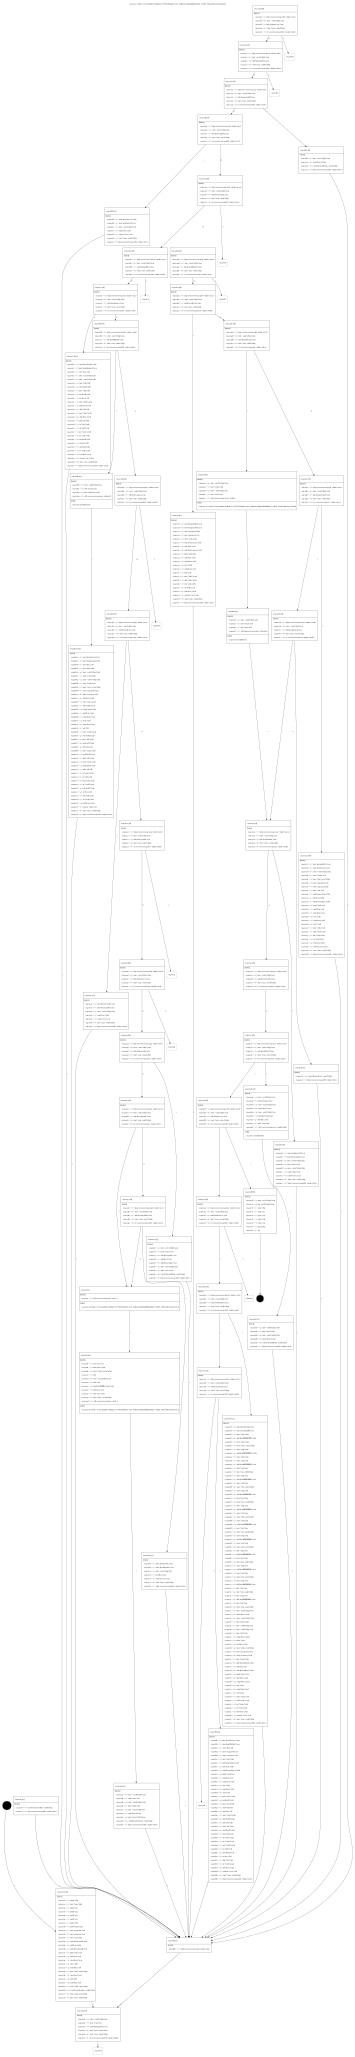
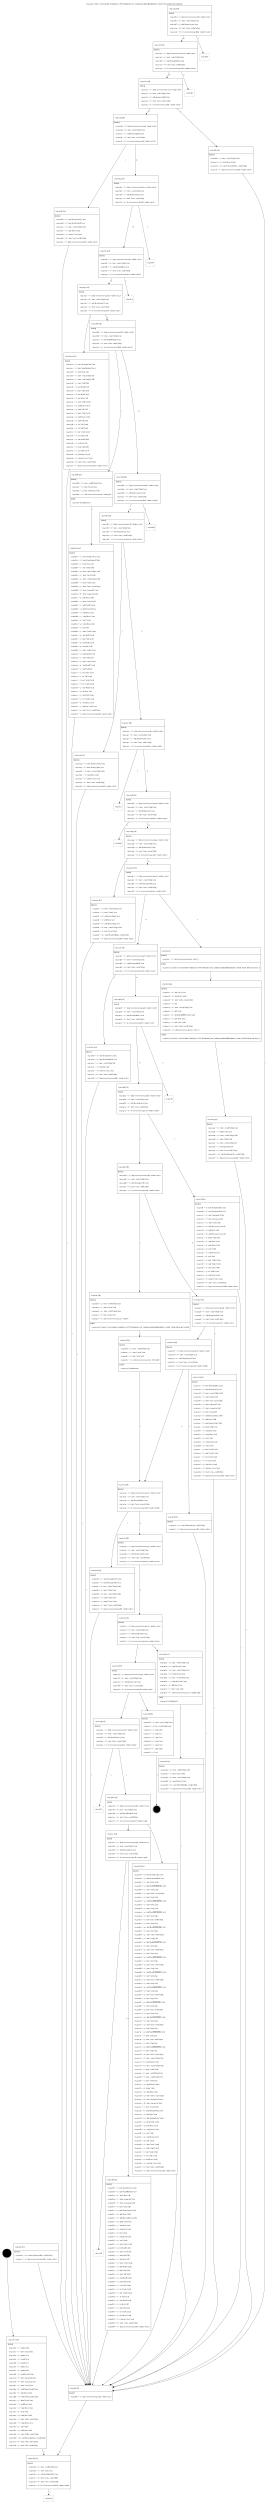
(136, 1256) -> (135, 985)
